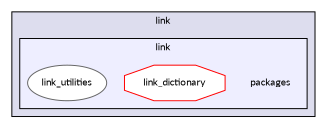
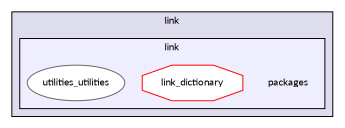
(67, 83) -> (76, 83)
